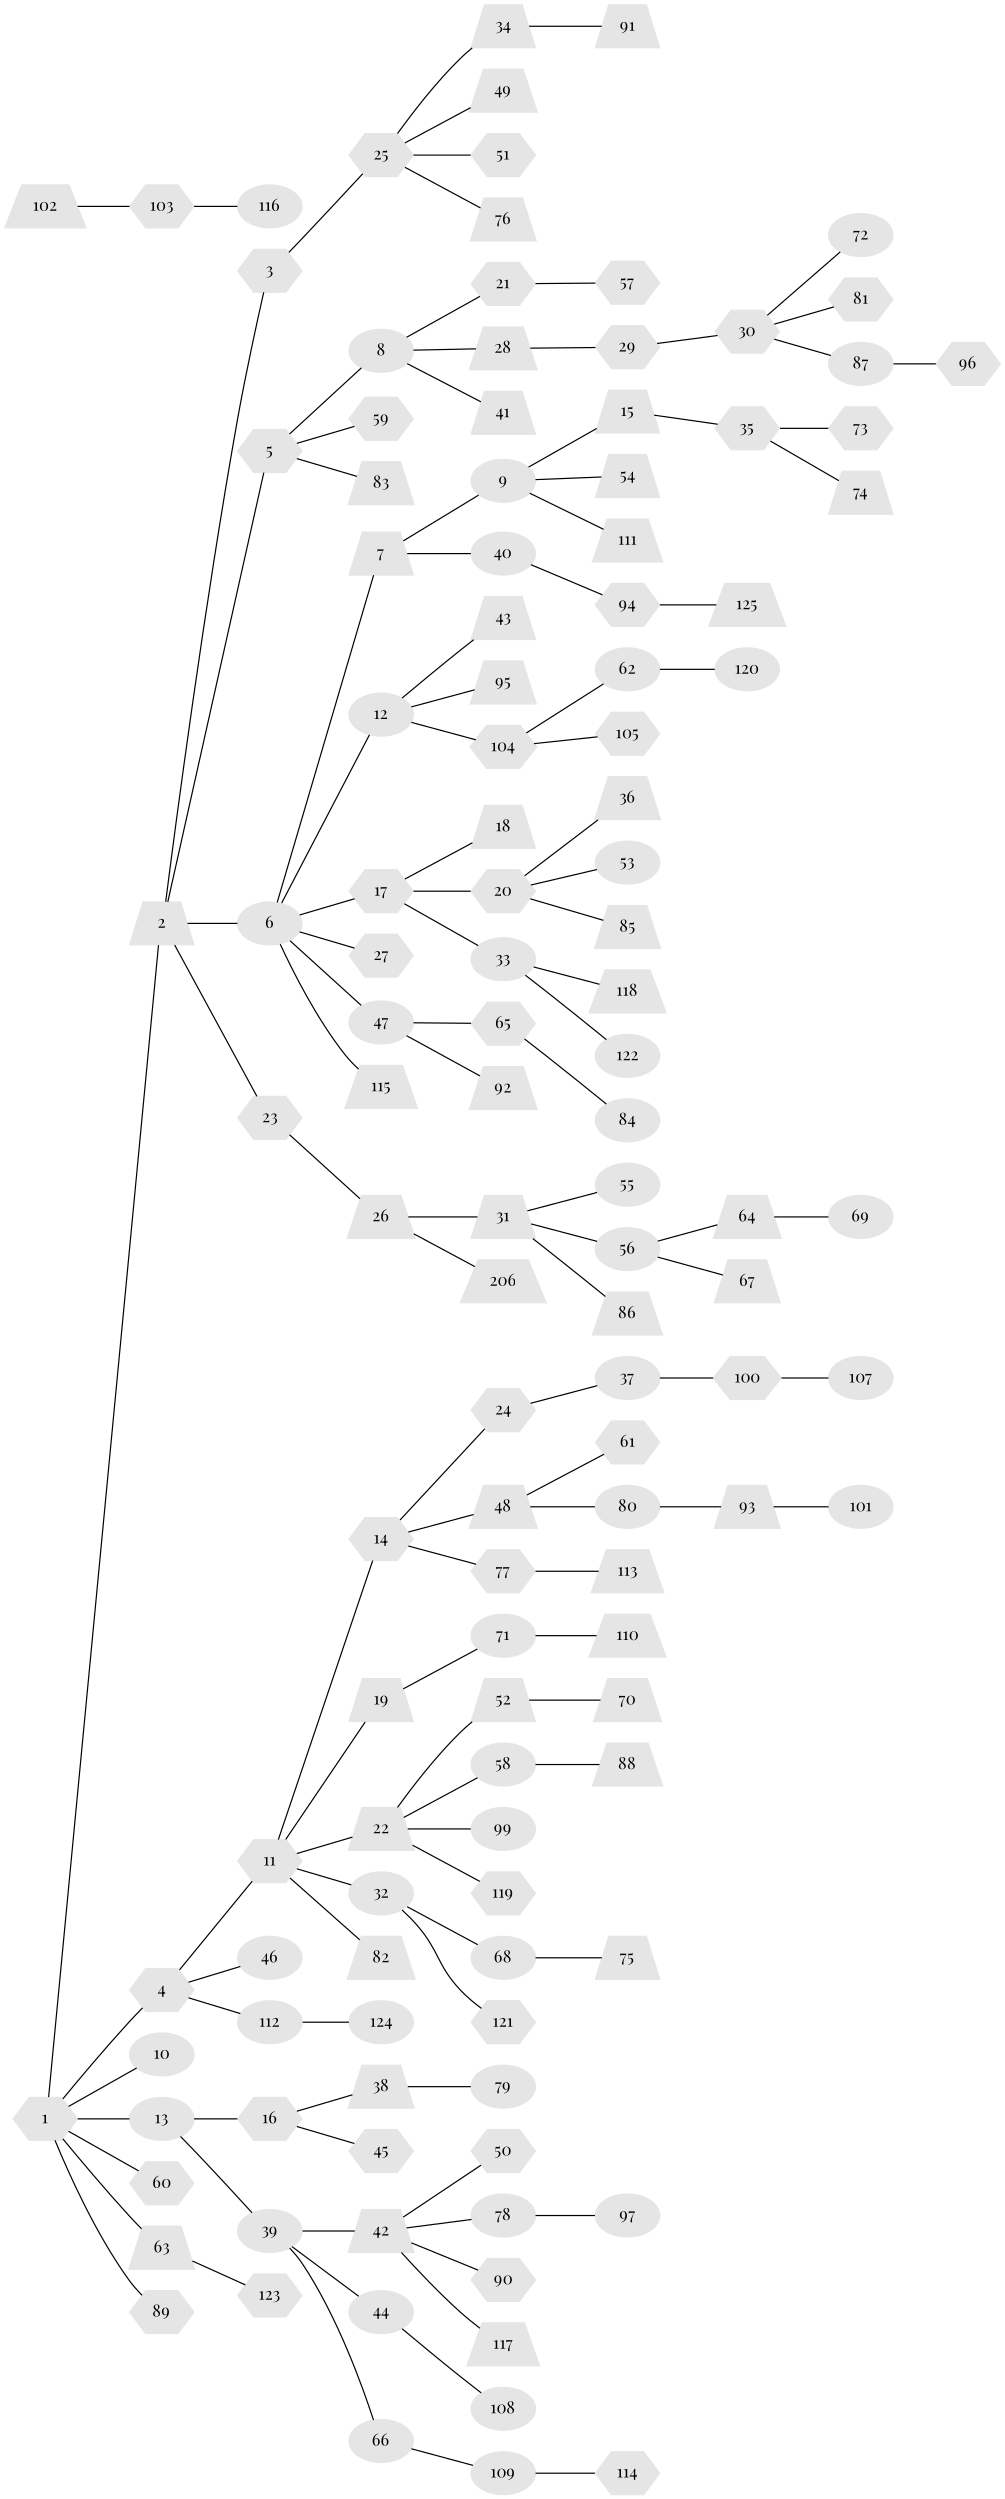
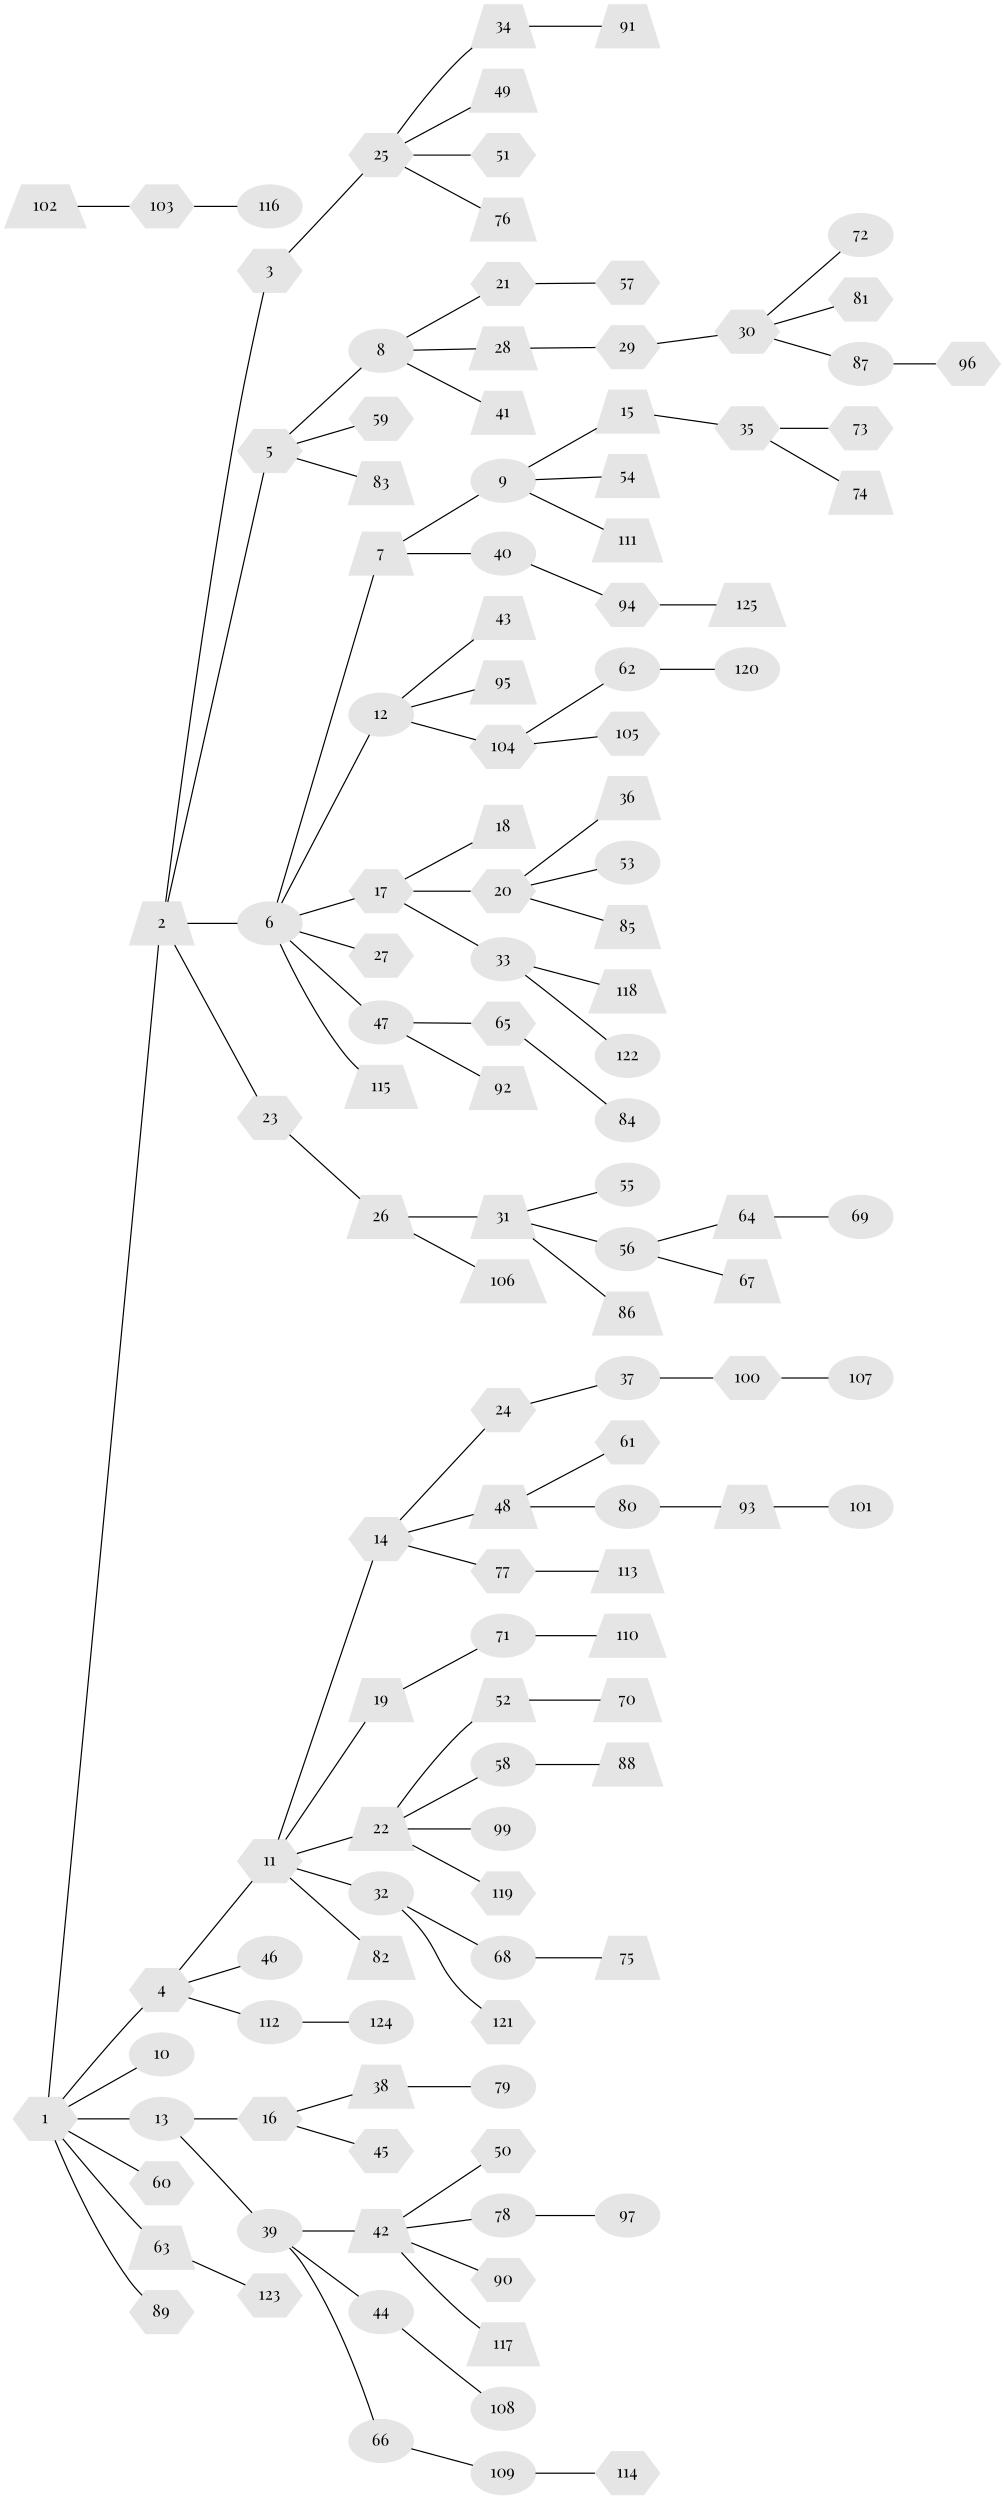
(503, 1281) -> (503, 1281)
